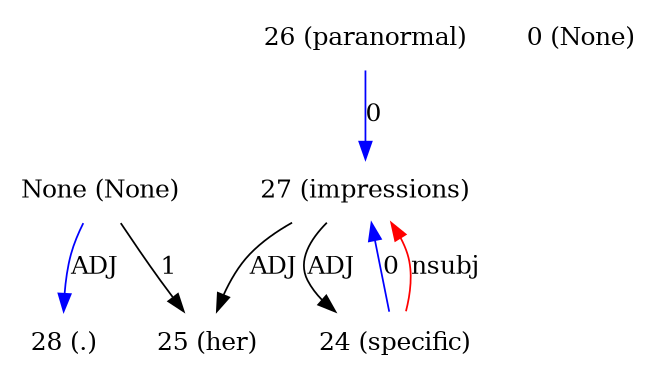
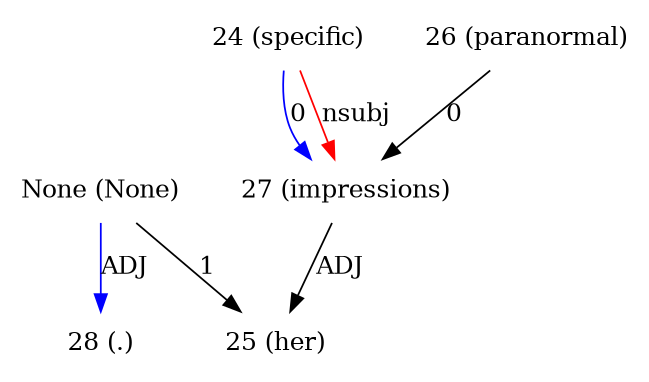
(581, 39) -> none
(365, 106) -> (443, 109)
(304, 261) -> none
